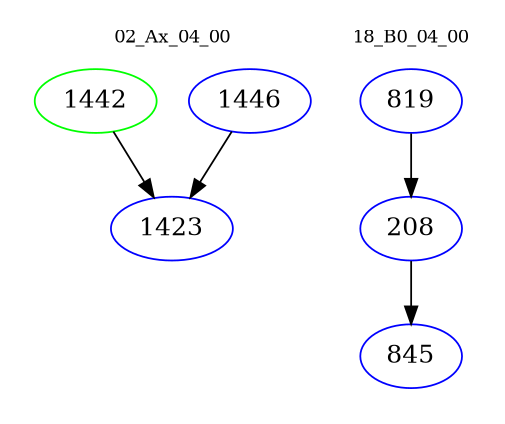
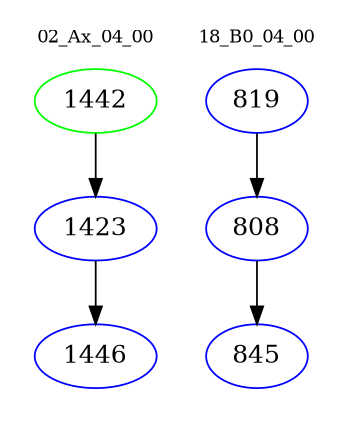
(216, 157) -> (96, 284)
(411, 229) -> (257, 229)
